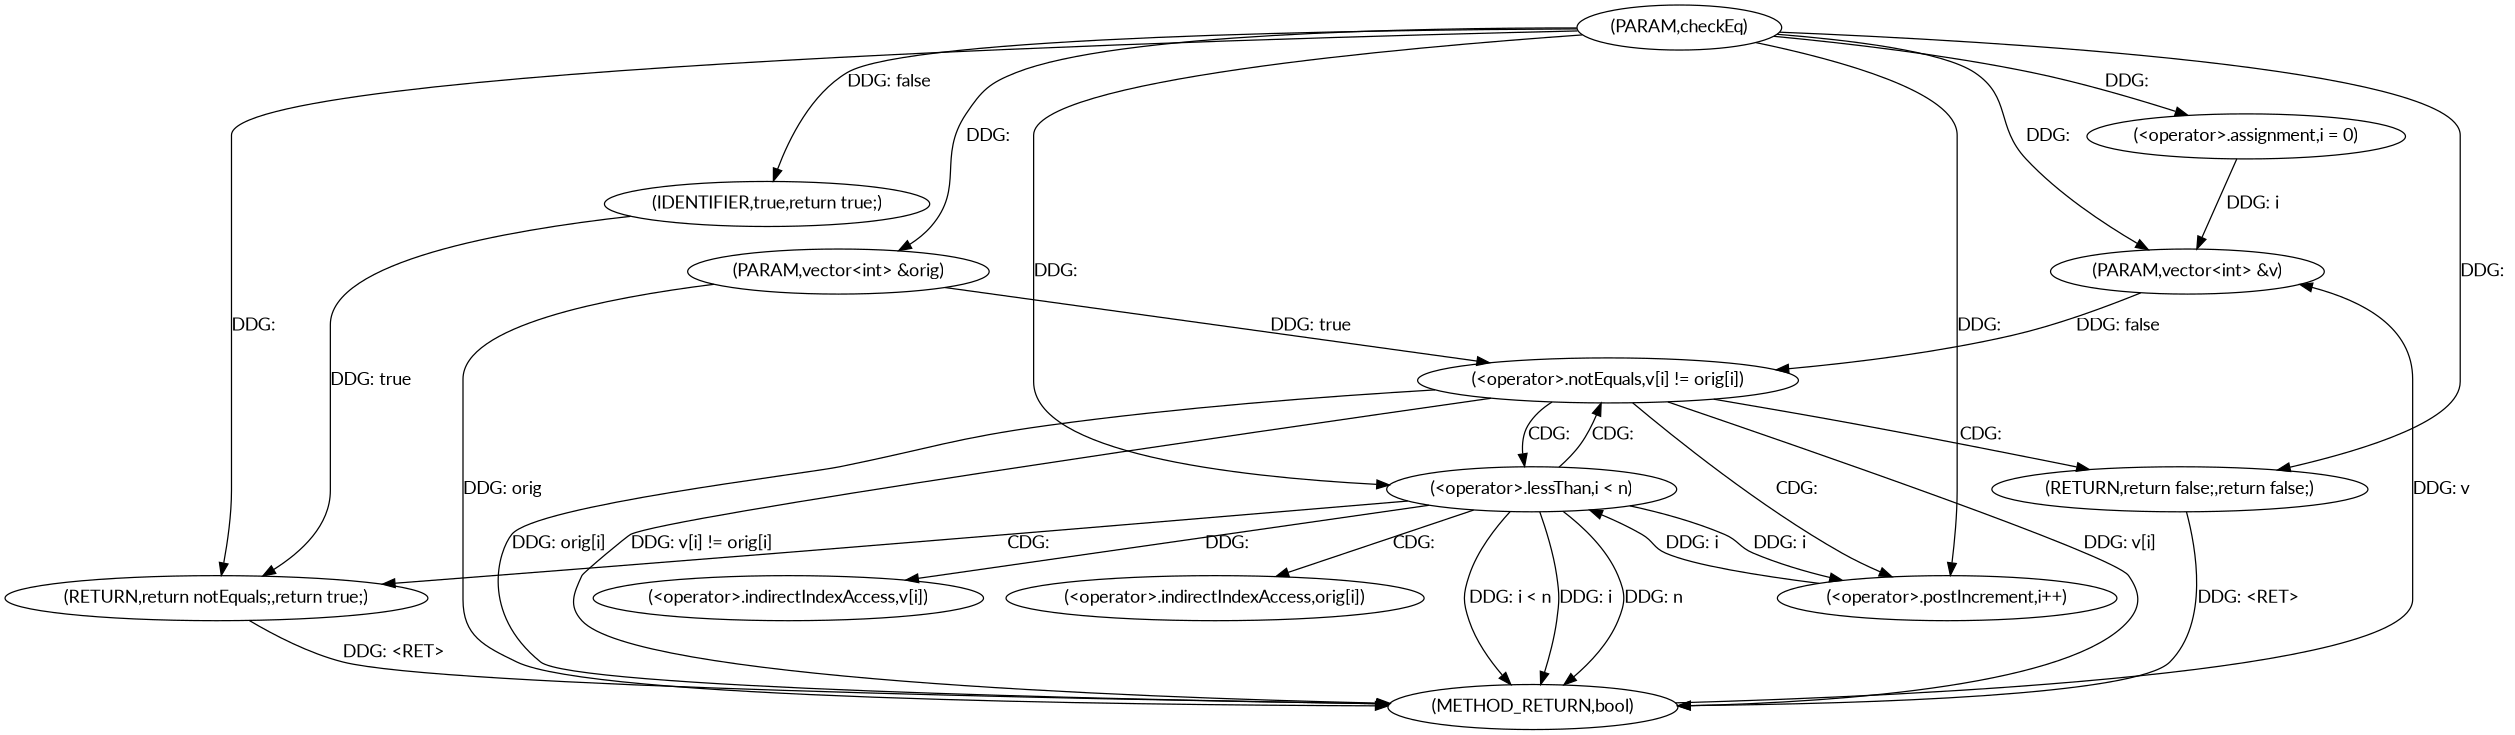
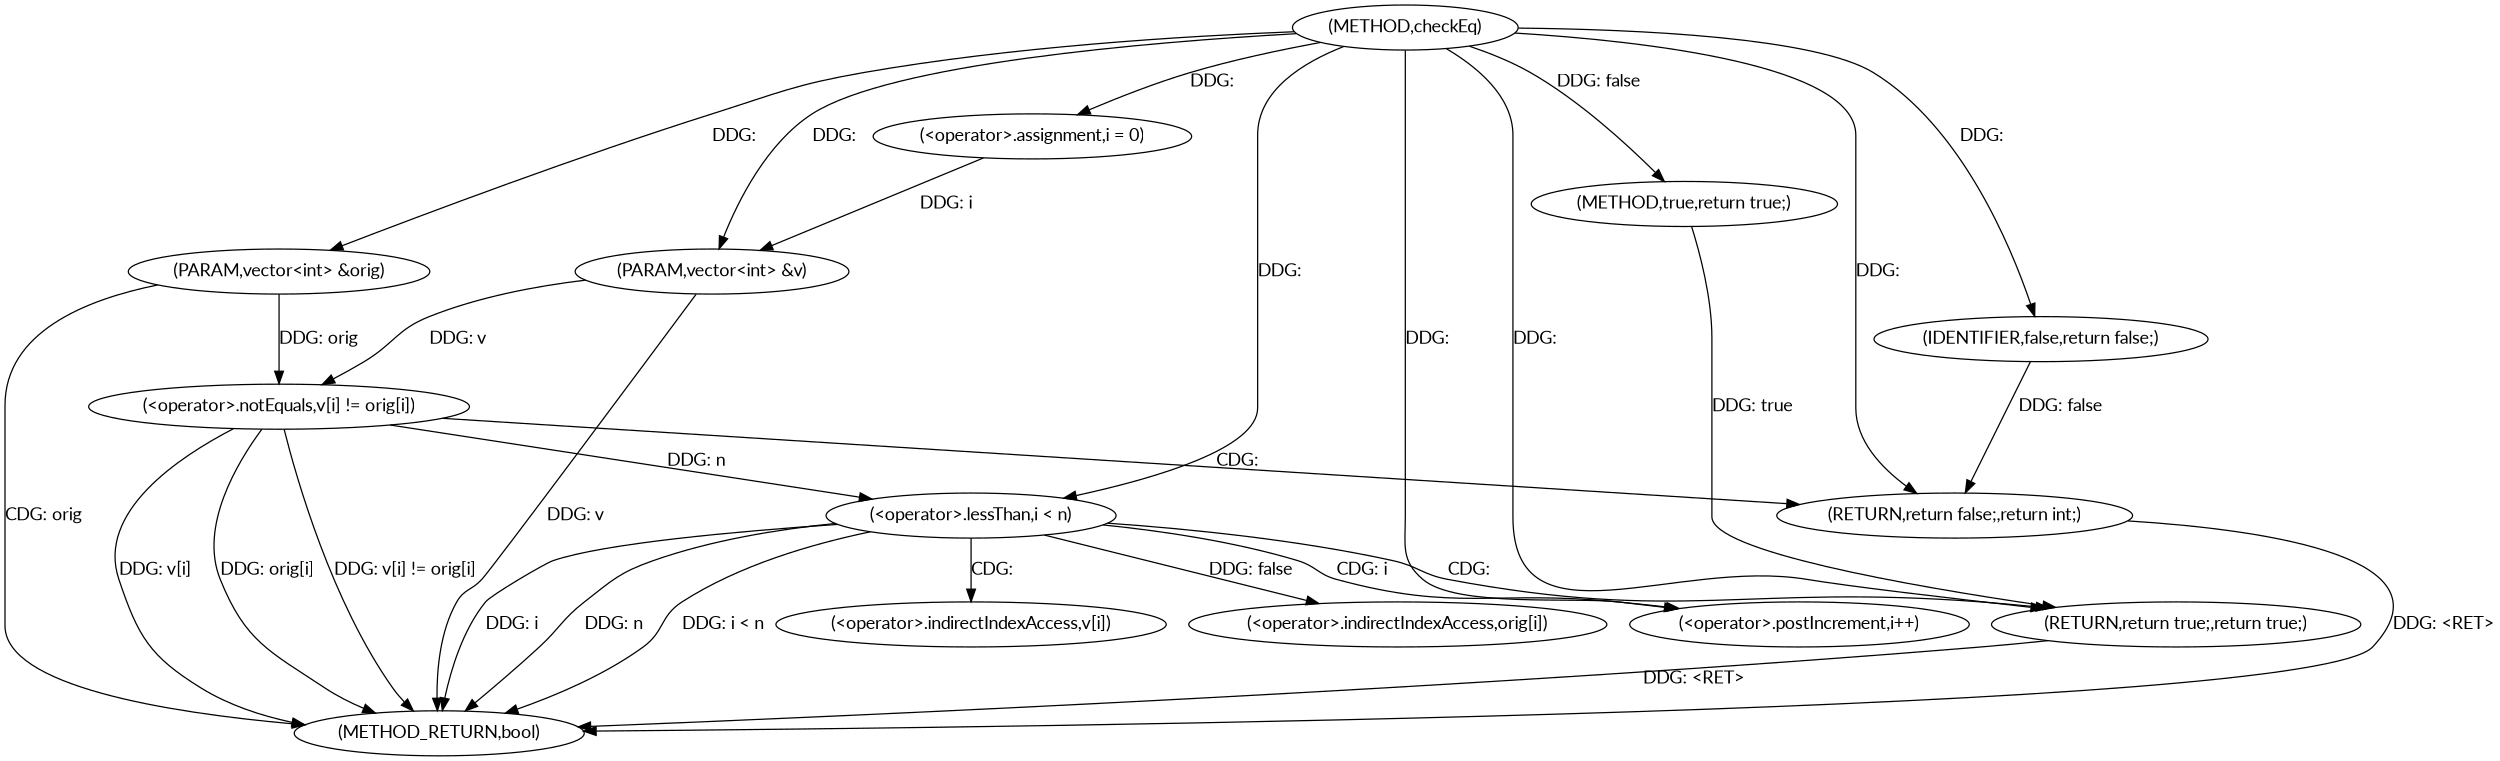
(1679, 28) -> (1405, 28)
(767, 204) -> (1684, 204)
(1311, 326) -> (319, 339)
(2118, 326) -> (458, 339)
none -> (2041, 339)
(1552, 435) -> (696, 461)
(1581, 443) -> none
(503, 489) -> (44, 516)
(2180, 489) -> (1955, 516)
(1751, 495) -> none
(1230, 544) -> (995, 570)
(1417, 544) -> (1251, 570)
(1780, 544) -> (1362, 570)
(1705, 565) -> none
(216, 598) -> (2176, 624)
(2235, 664) -> (550, 491)
